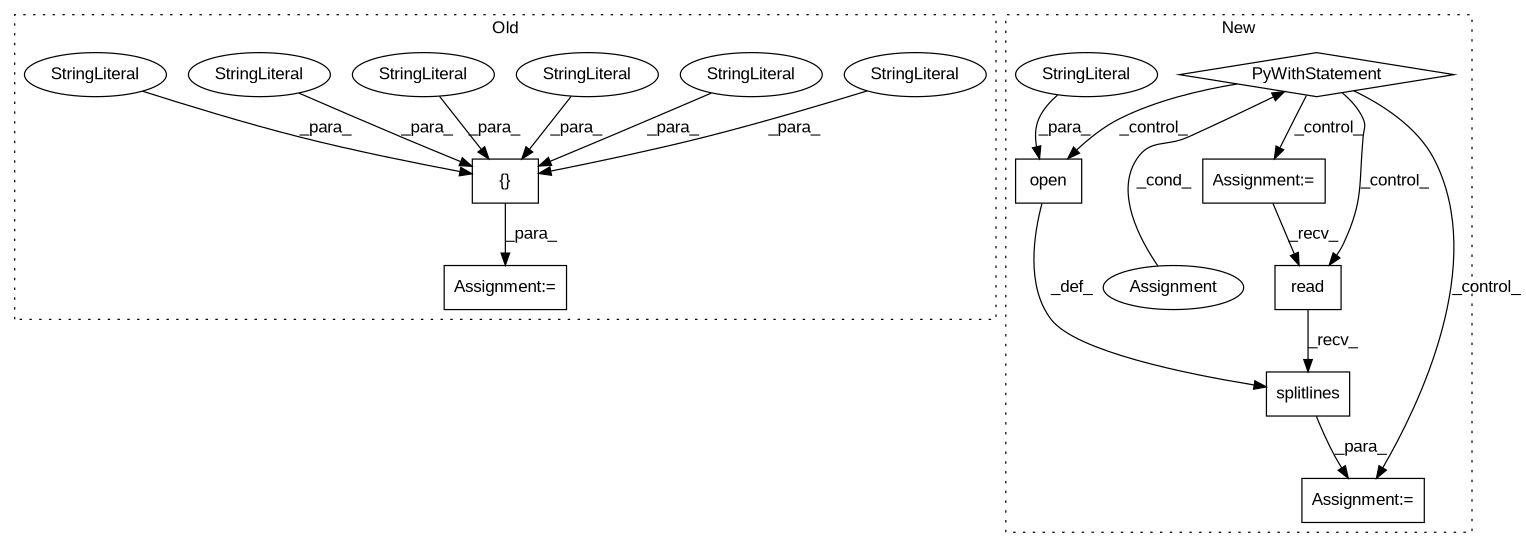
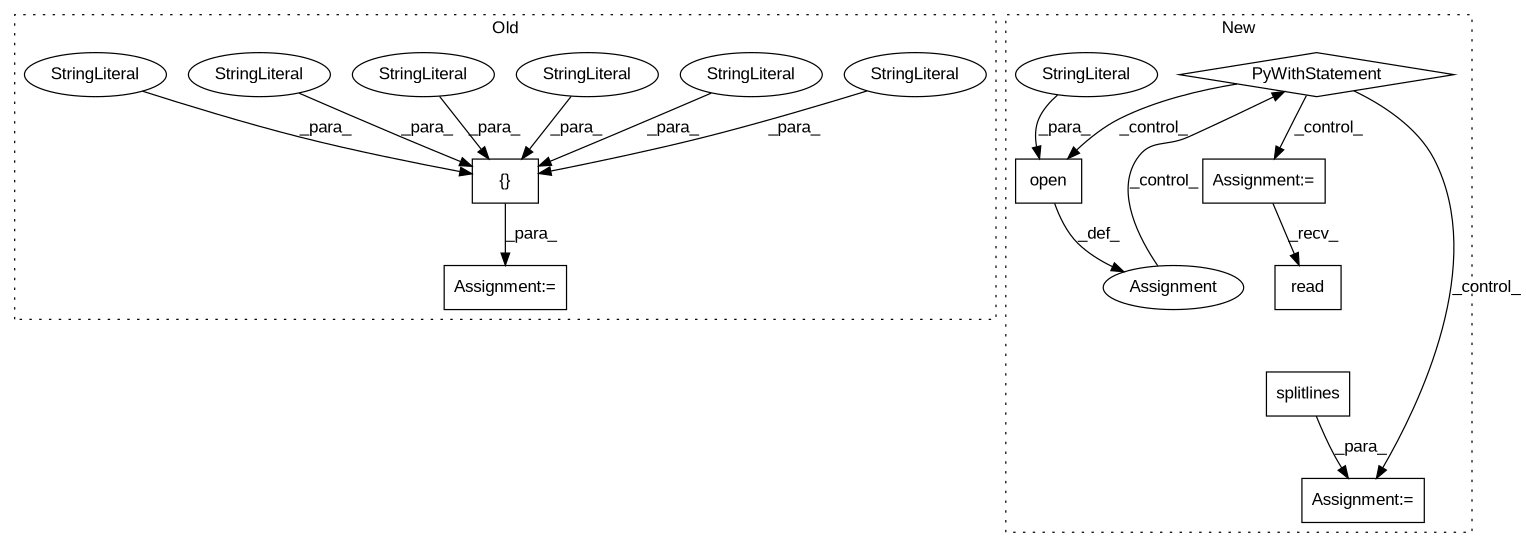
(1361, 172) -> none
(1164, 181) -> (1164, 181)
(1308, 335) -> none
(1091, 345) -> (1076, 242)
